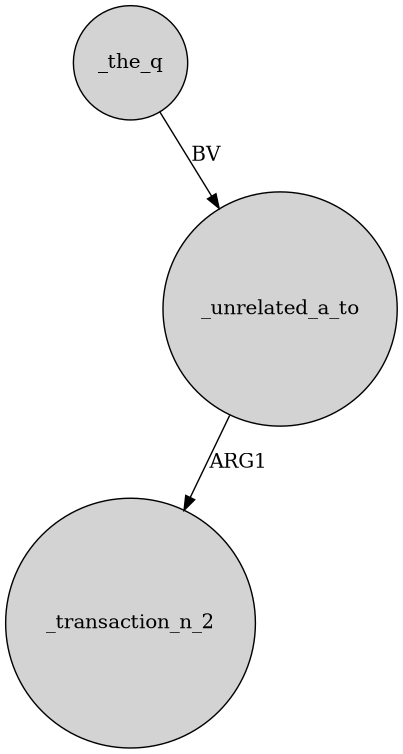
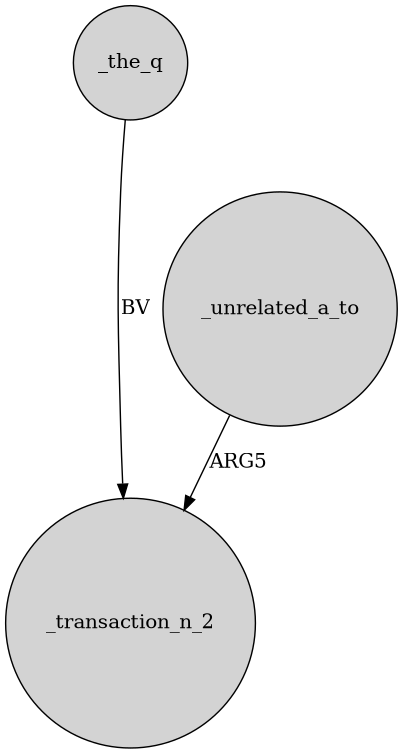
(186, 154) -> (118, 302)
(238, 462) -> (238, 462)
